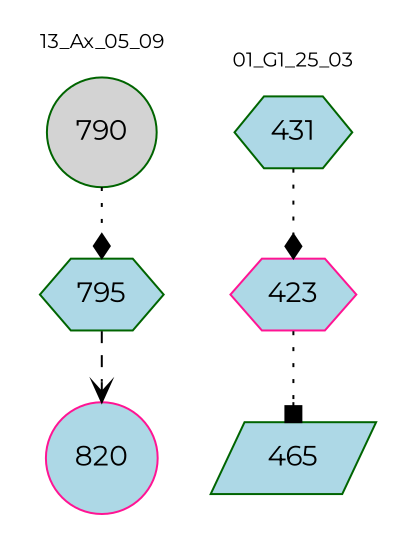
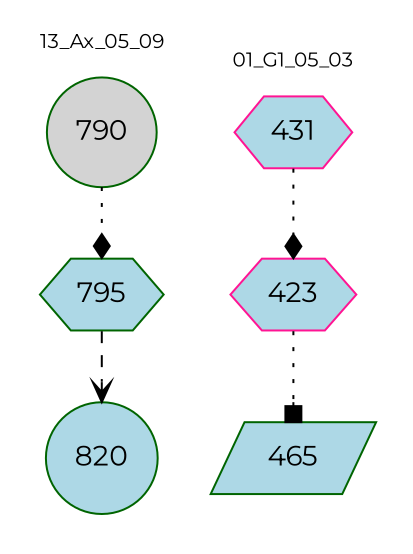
(293, 61) -> (293, 61)
(293, 132) -> (293, 132)
(102, 458) -> (102, 458)
